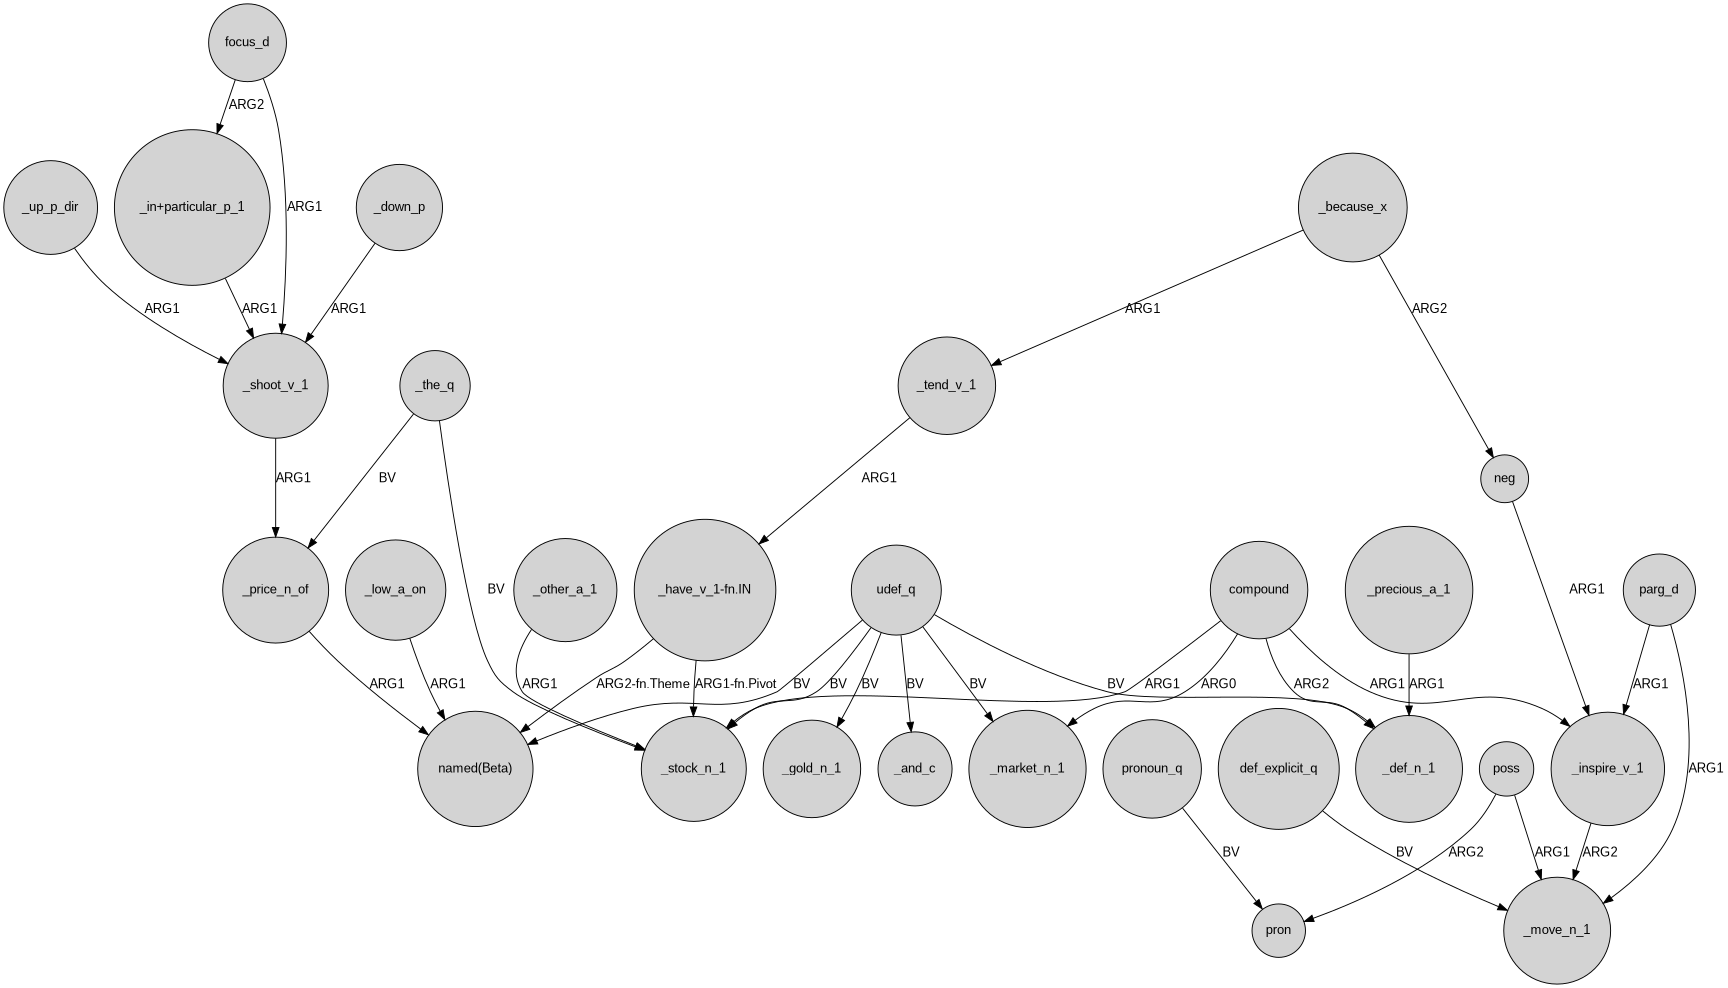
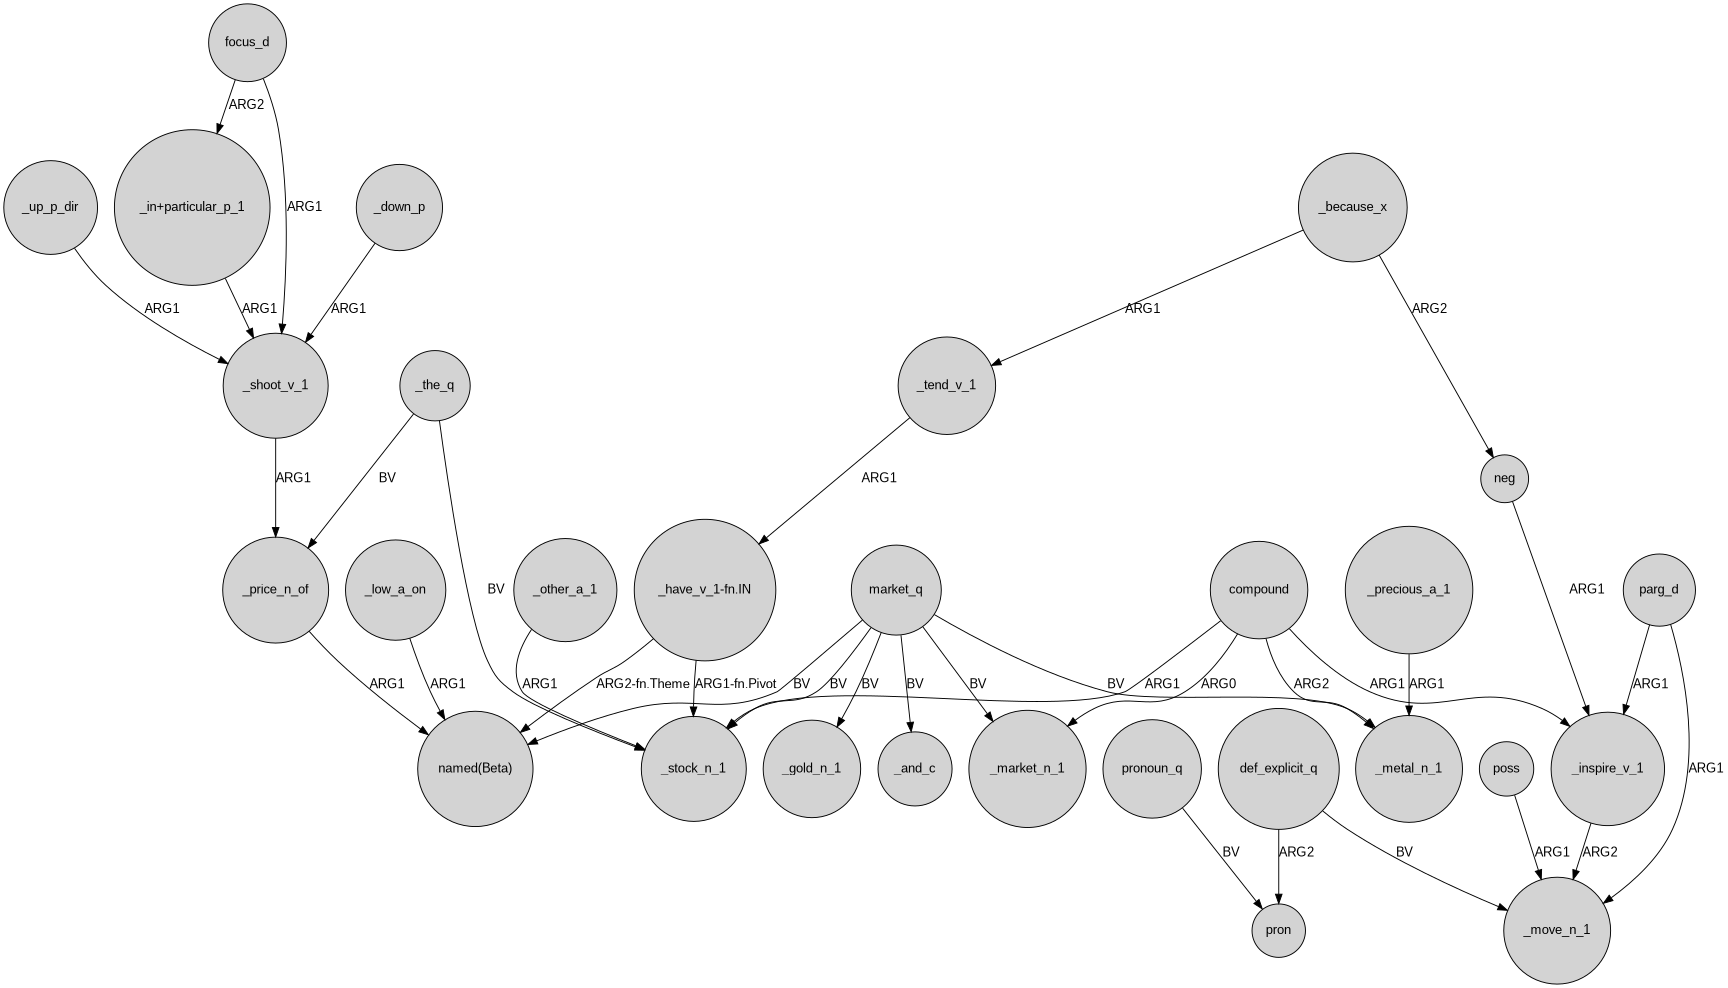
(896, 590) -> (896, 590)
(1409, 769) -> (1409, 769)
(1410, 873) -> (1279, 862)
